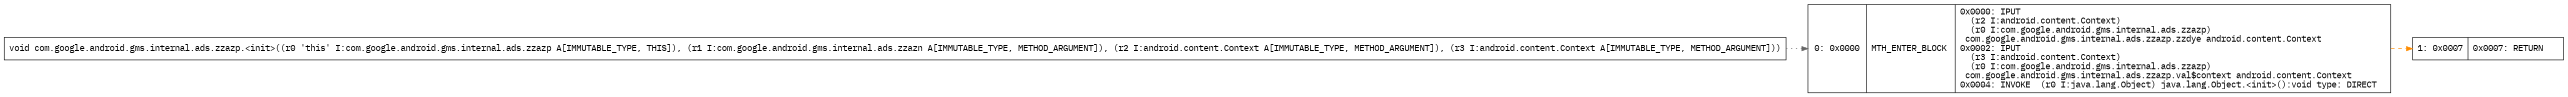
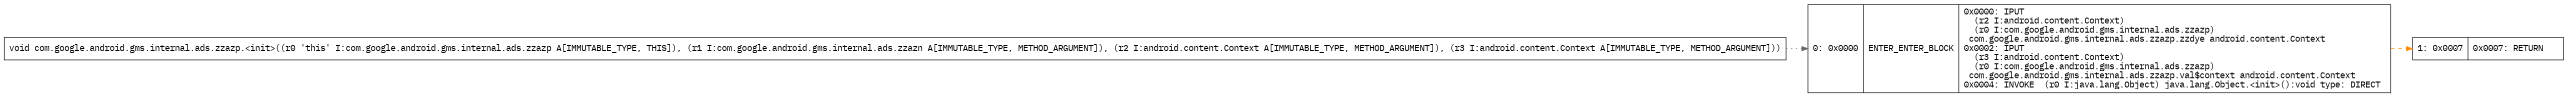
(1909, 48) -> (1911, 48)
